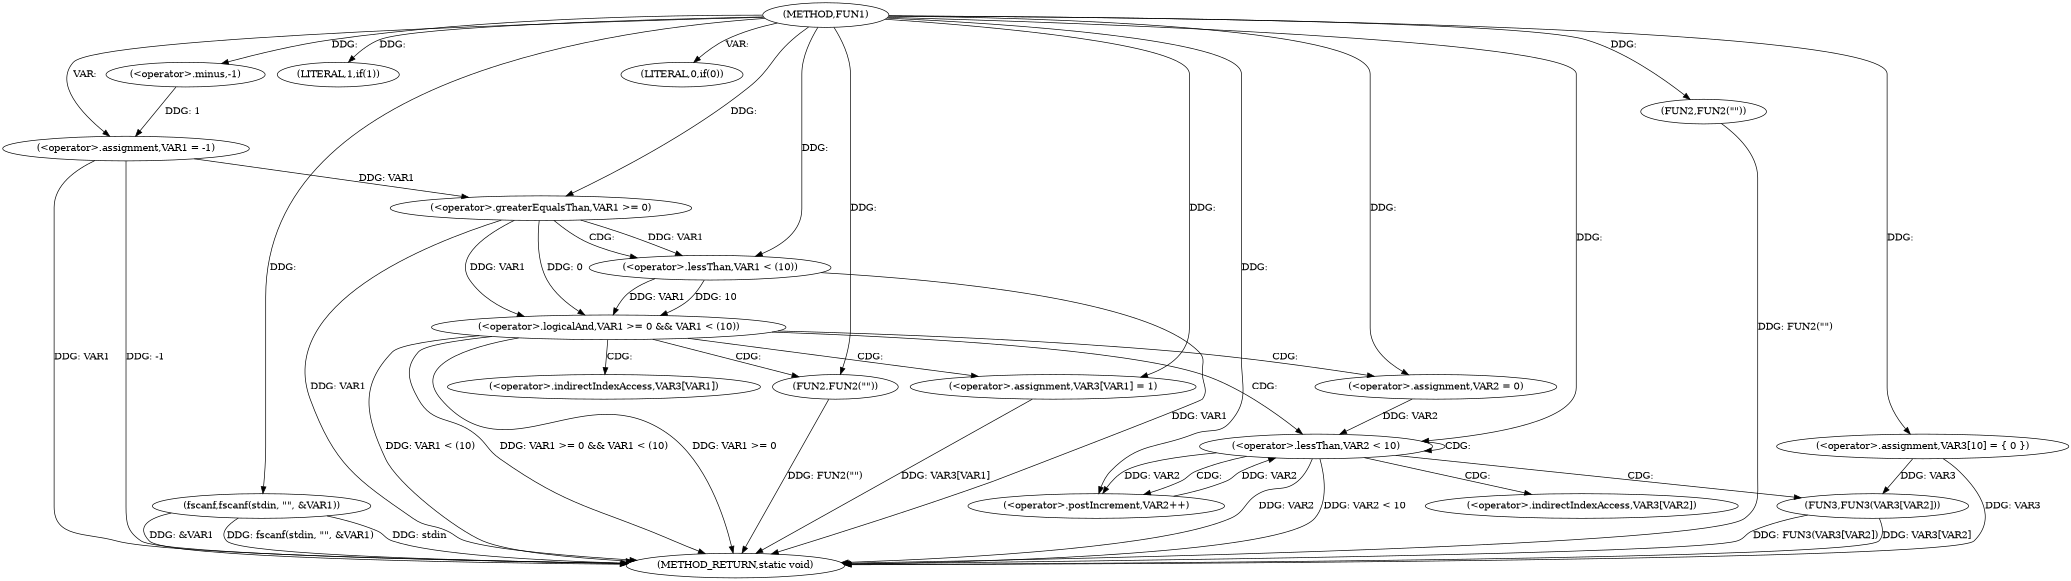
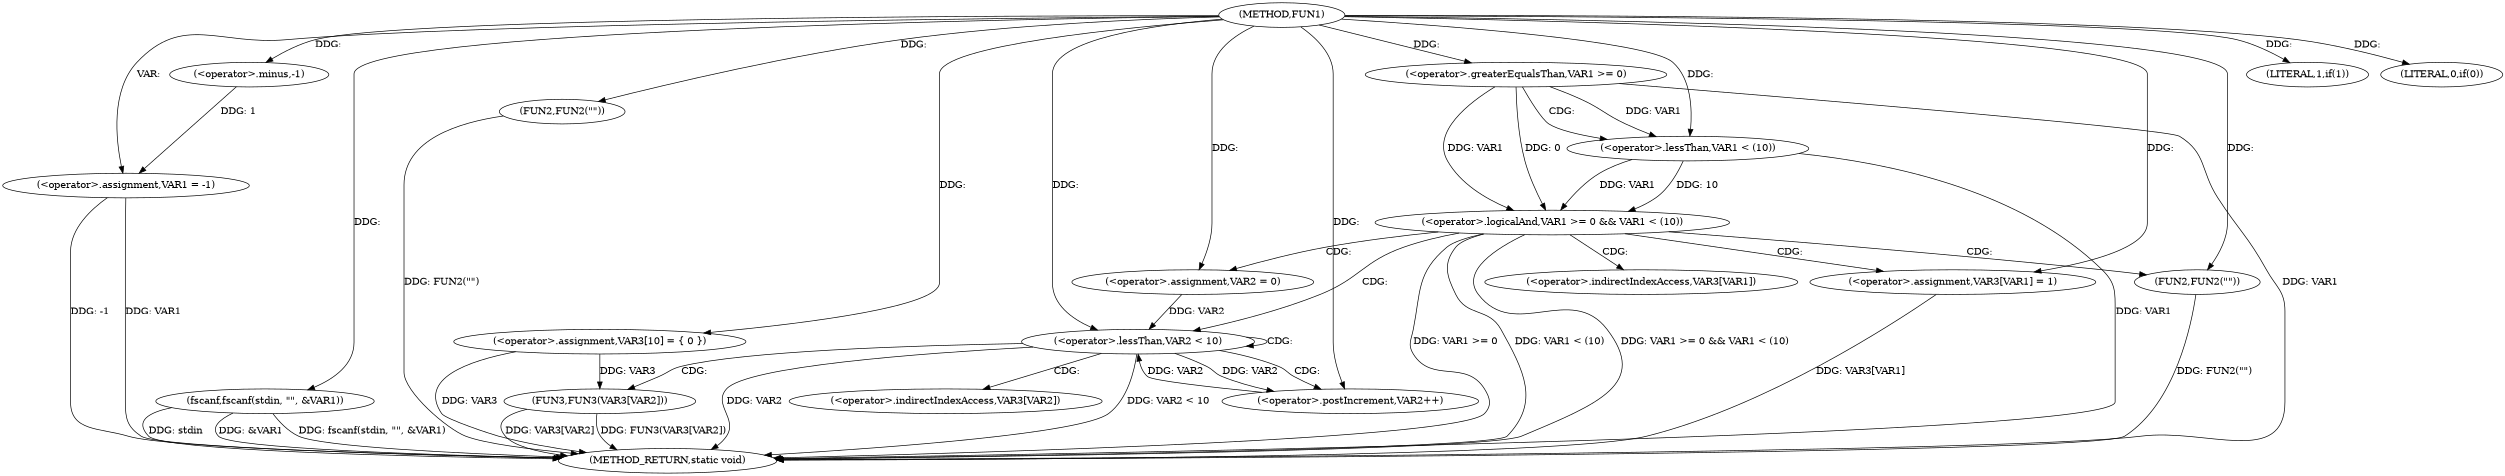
(739, 45) -> (2369, 45)
(328, 178) -> none
